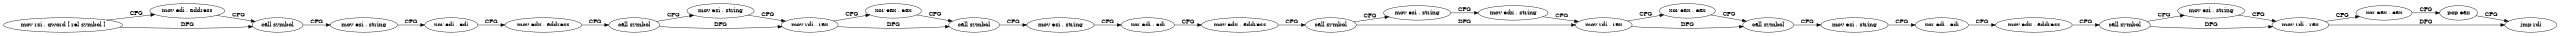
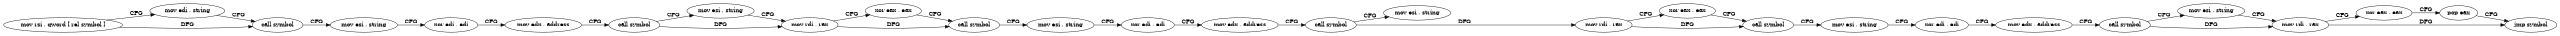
(187, 11) -> (187, 11)
(1513, 13) -> none
(2531, 25) -> (2531, 25)
